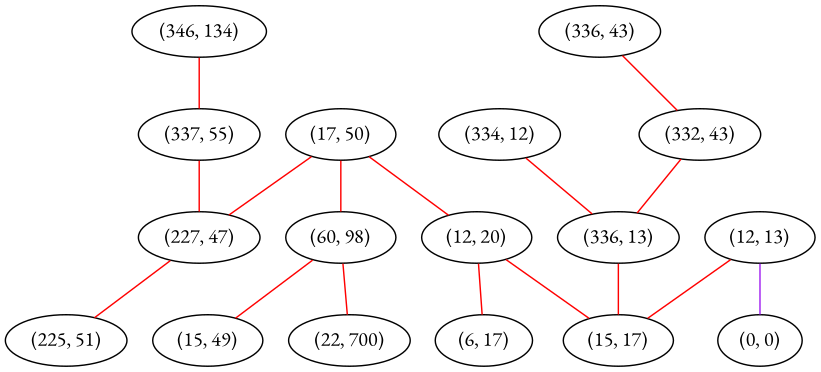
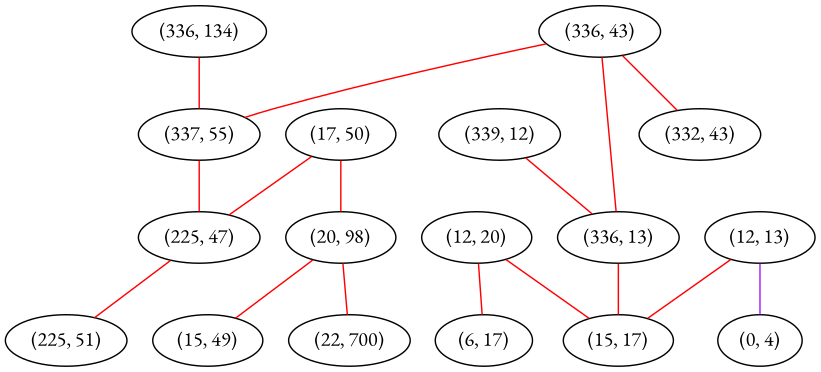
(199, 31) -> (199, 31)
none -> (395, 78)
(500, 134) -> (500, 134)
(409, 186) -> none
(659, 186) -> (609, 134)
(199, 237) -> (199, 237)
(341, 237) -> (341, 237)
(760, 340) -> (760, 340)
